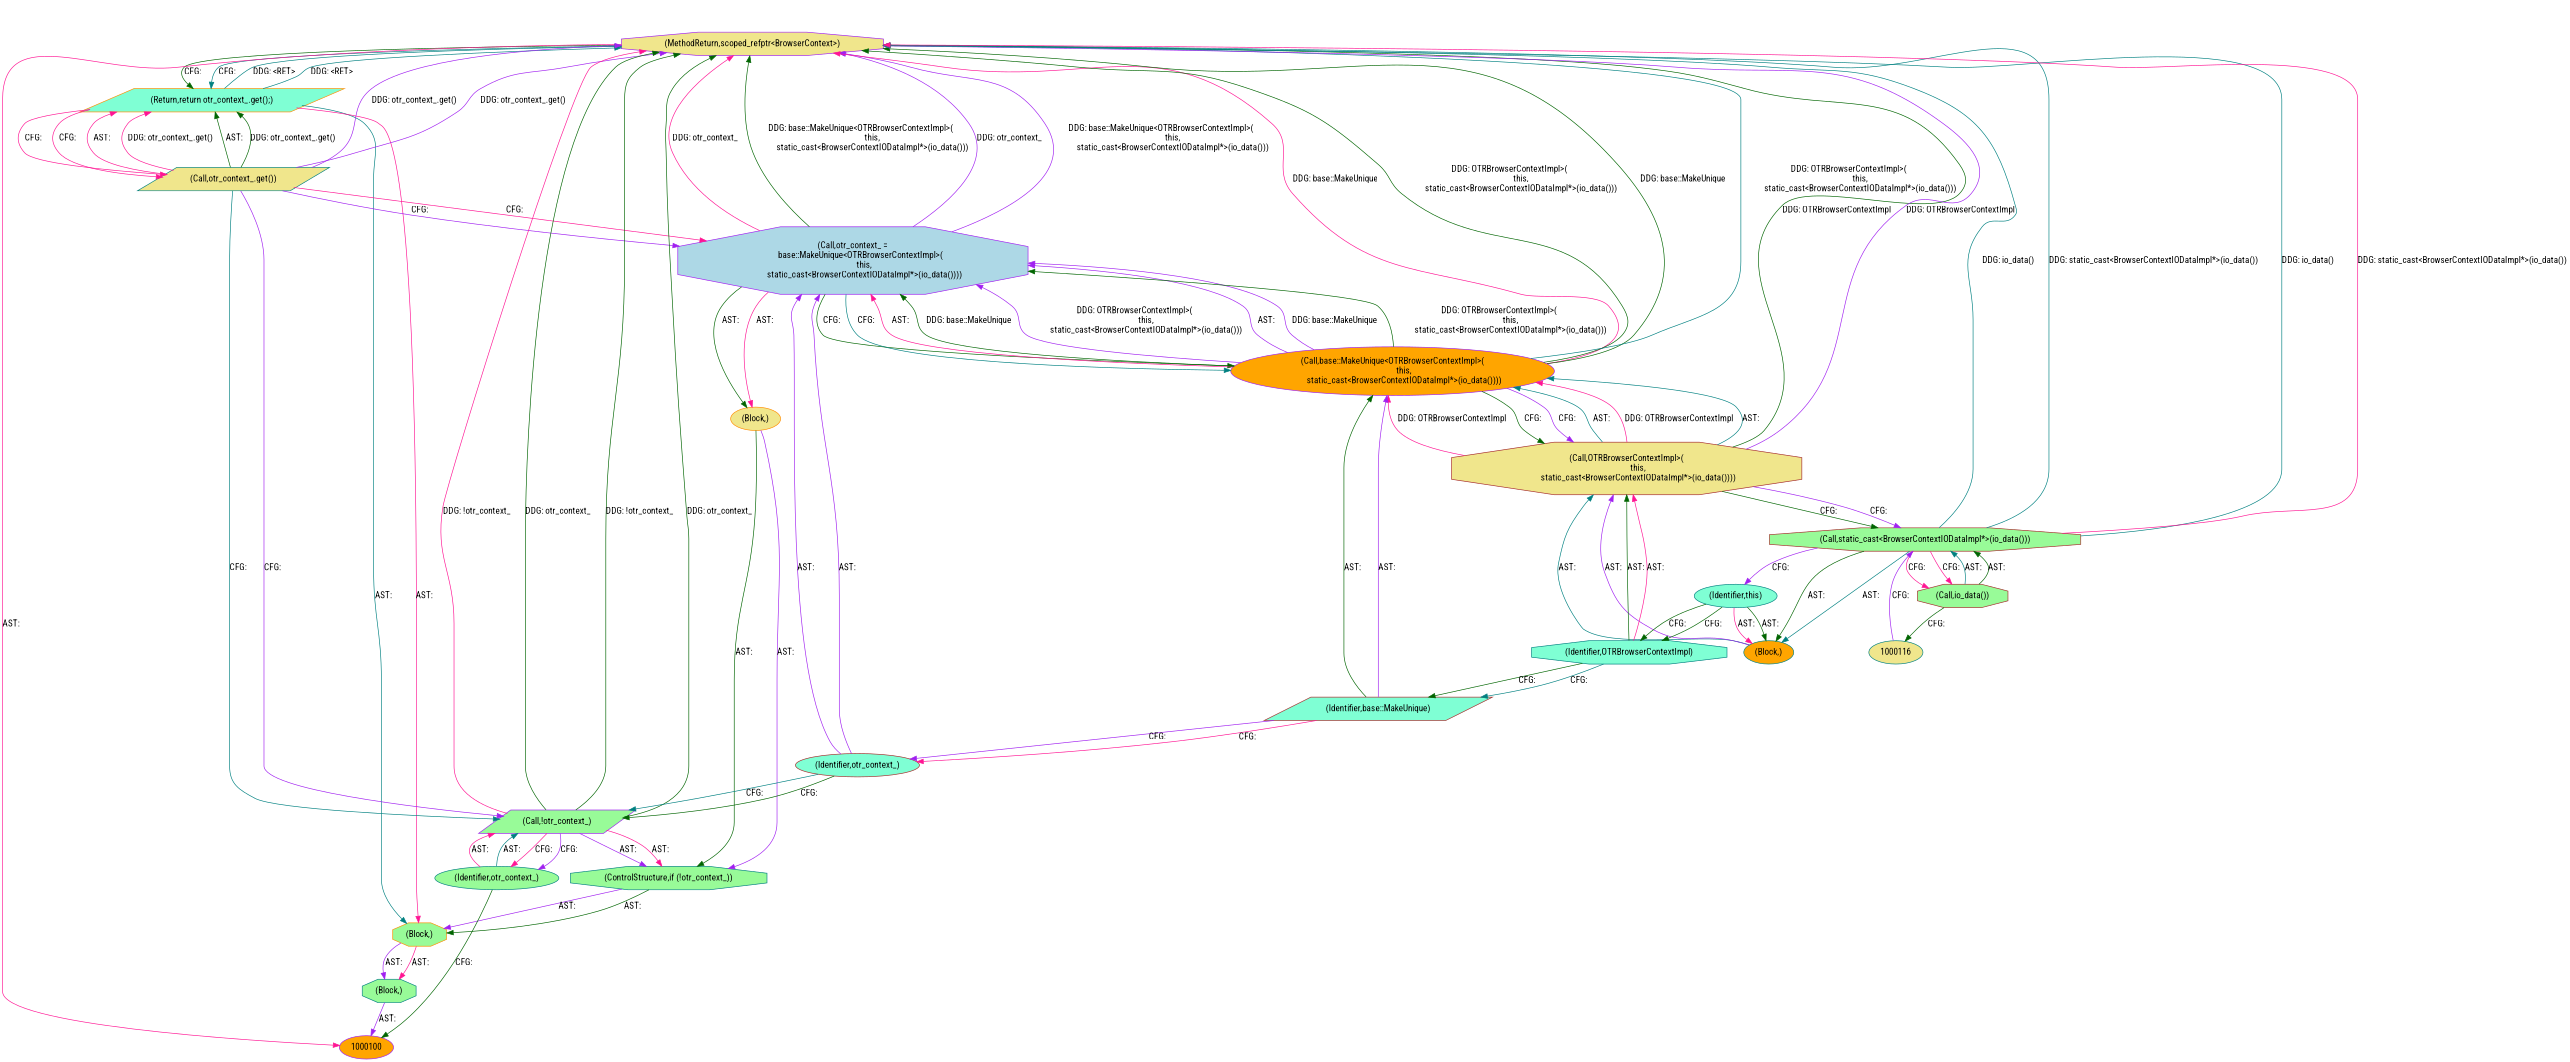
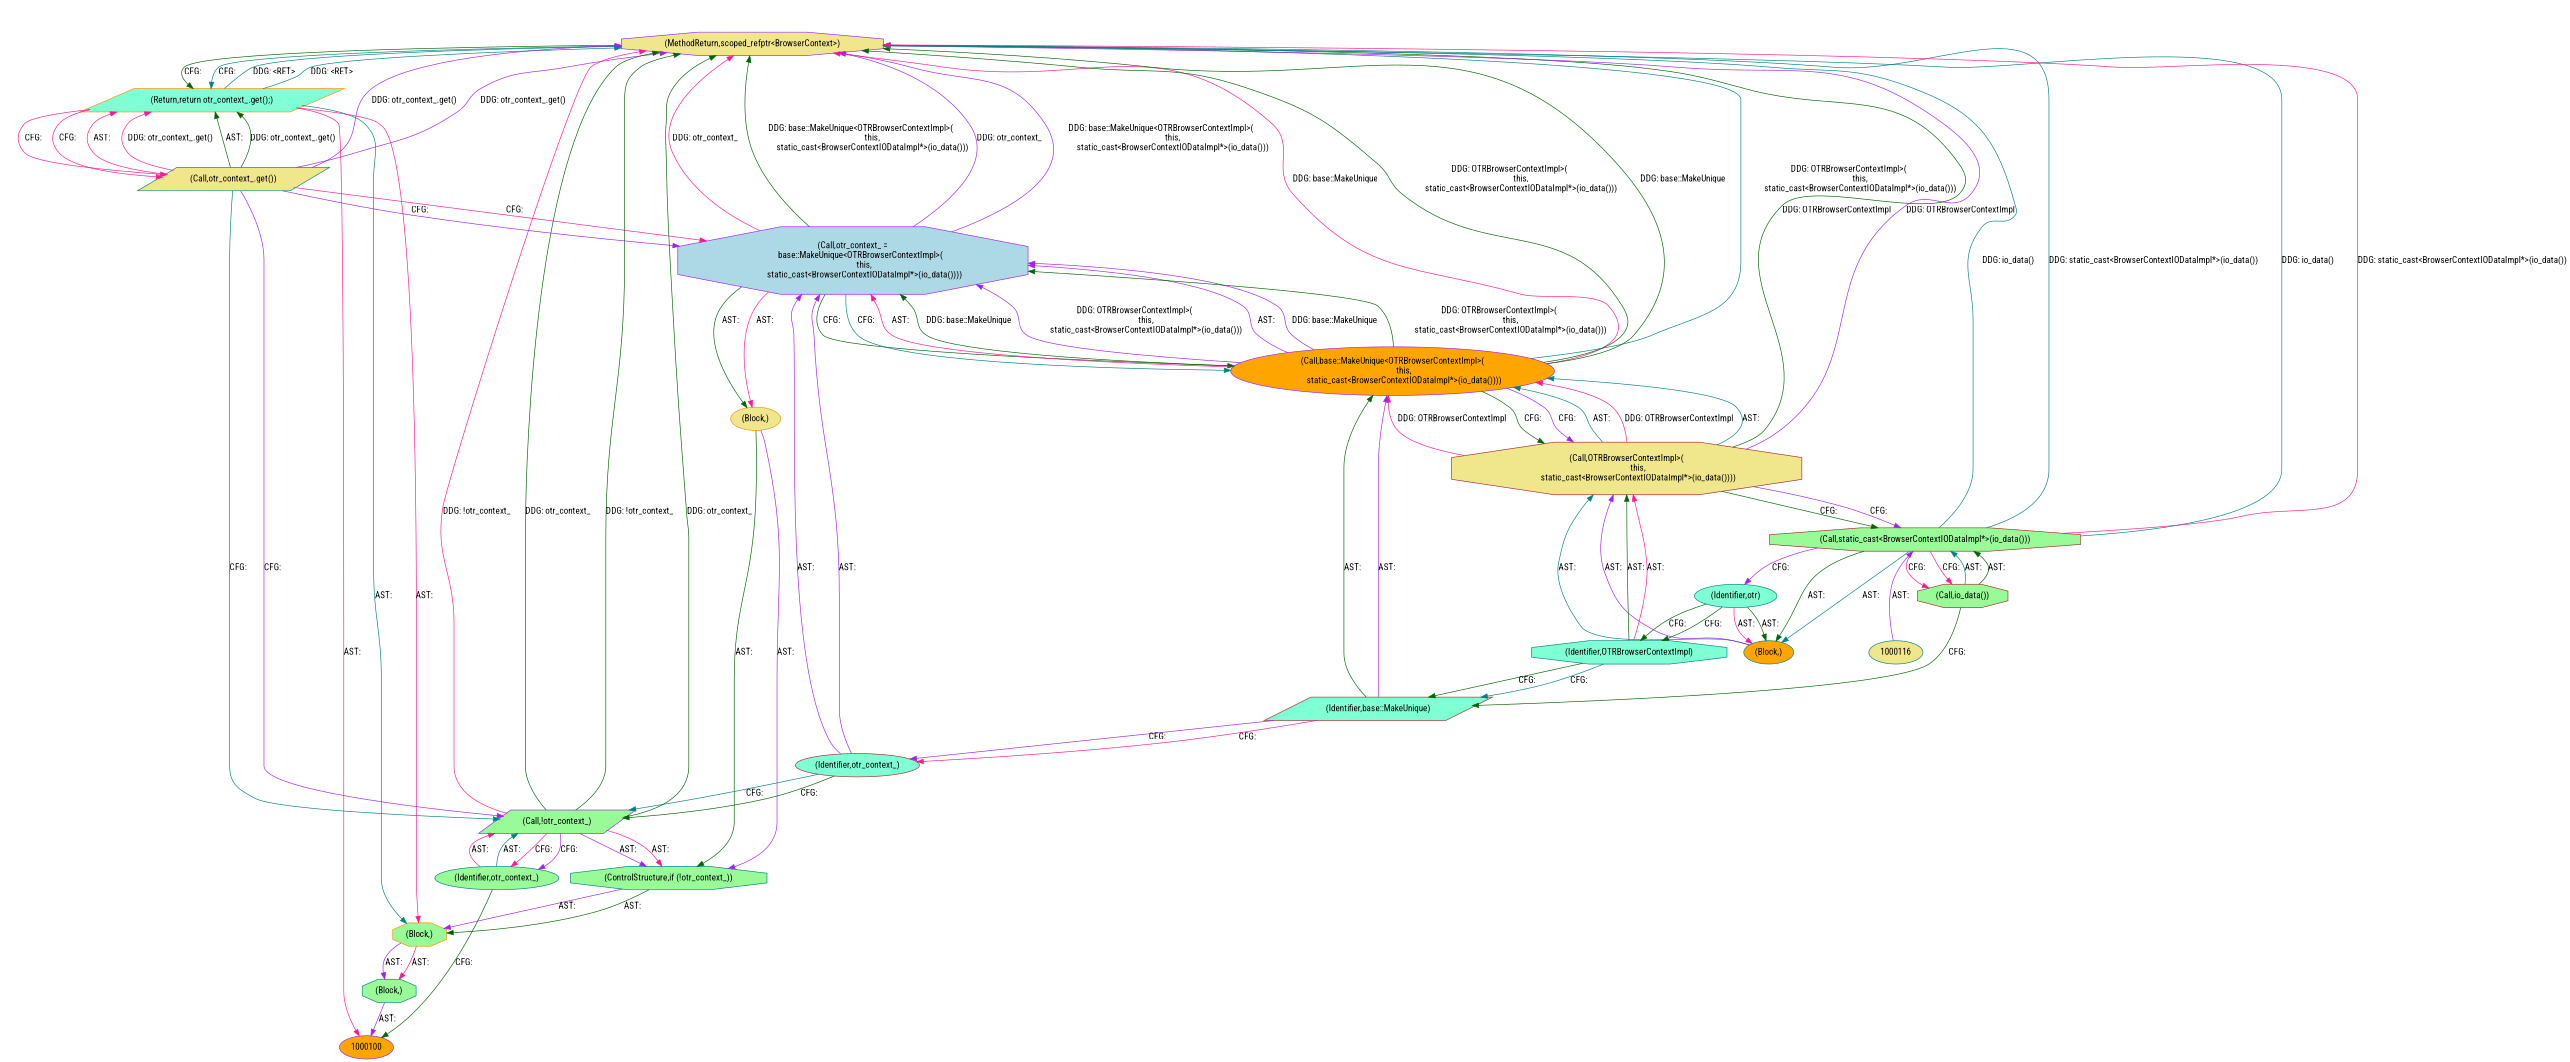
(3, 392) -> (344, 555)
(1736, 596) -> (1736, 596)
(1902, 596) -> (1902, 596)
(1926, 621) -> (1738, 692)
